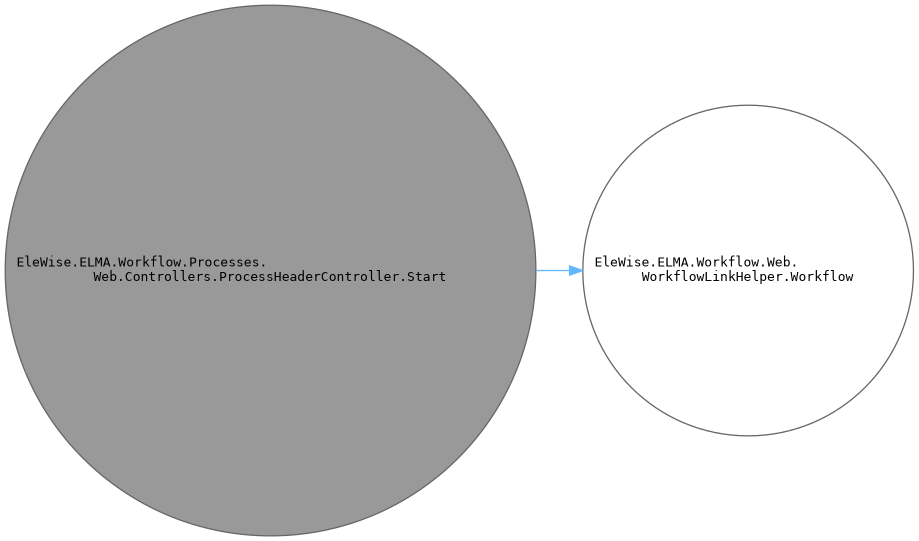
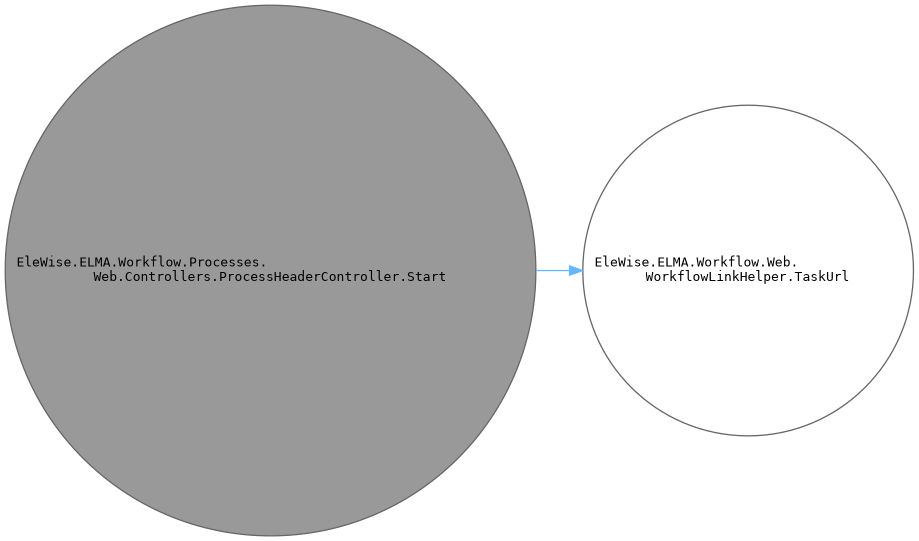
(748, 271) -> (748, 271)
